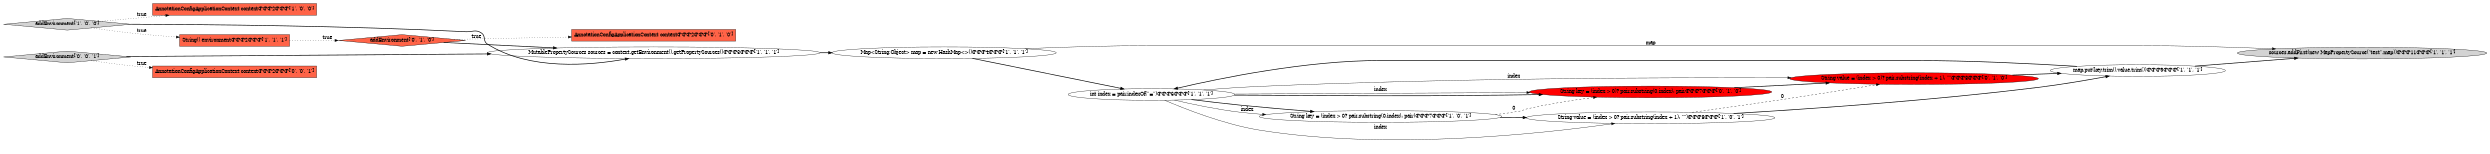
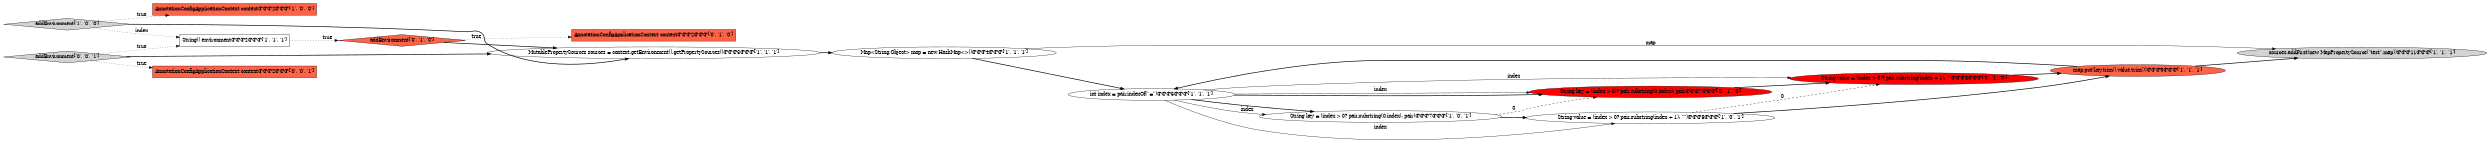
(142, 31) -> (142, 31)
(235, 40) -> (235, 40)
none -> (137, 50)
(2138, 71) -> (2138, 71)
